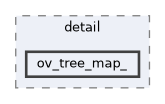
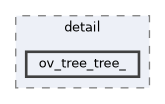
(83, 64) -> (83, 64)
